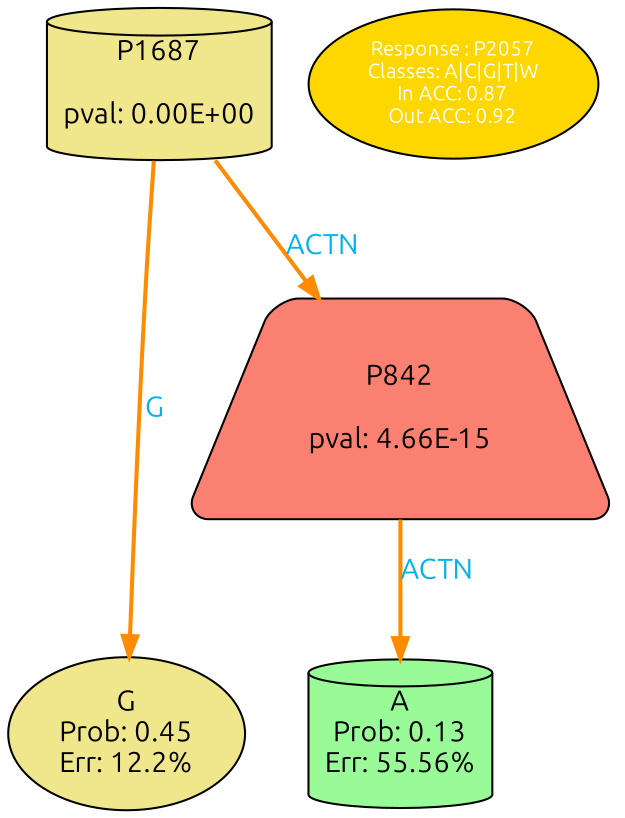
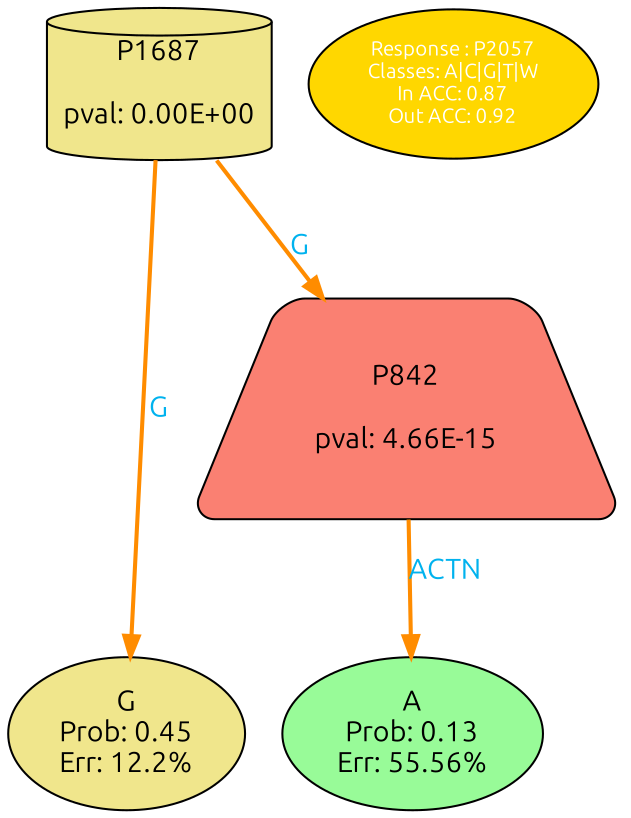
(323, 246) -> (300, 246)
(400, 734) -> (413, 734)
